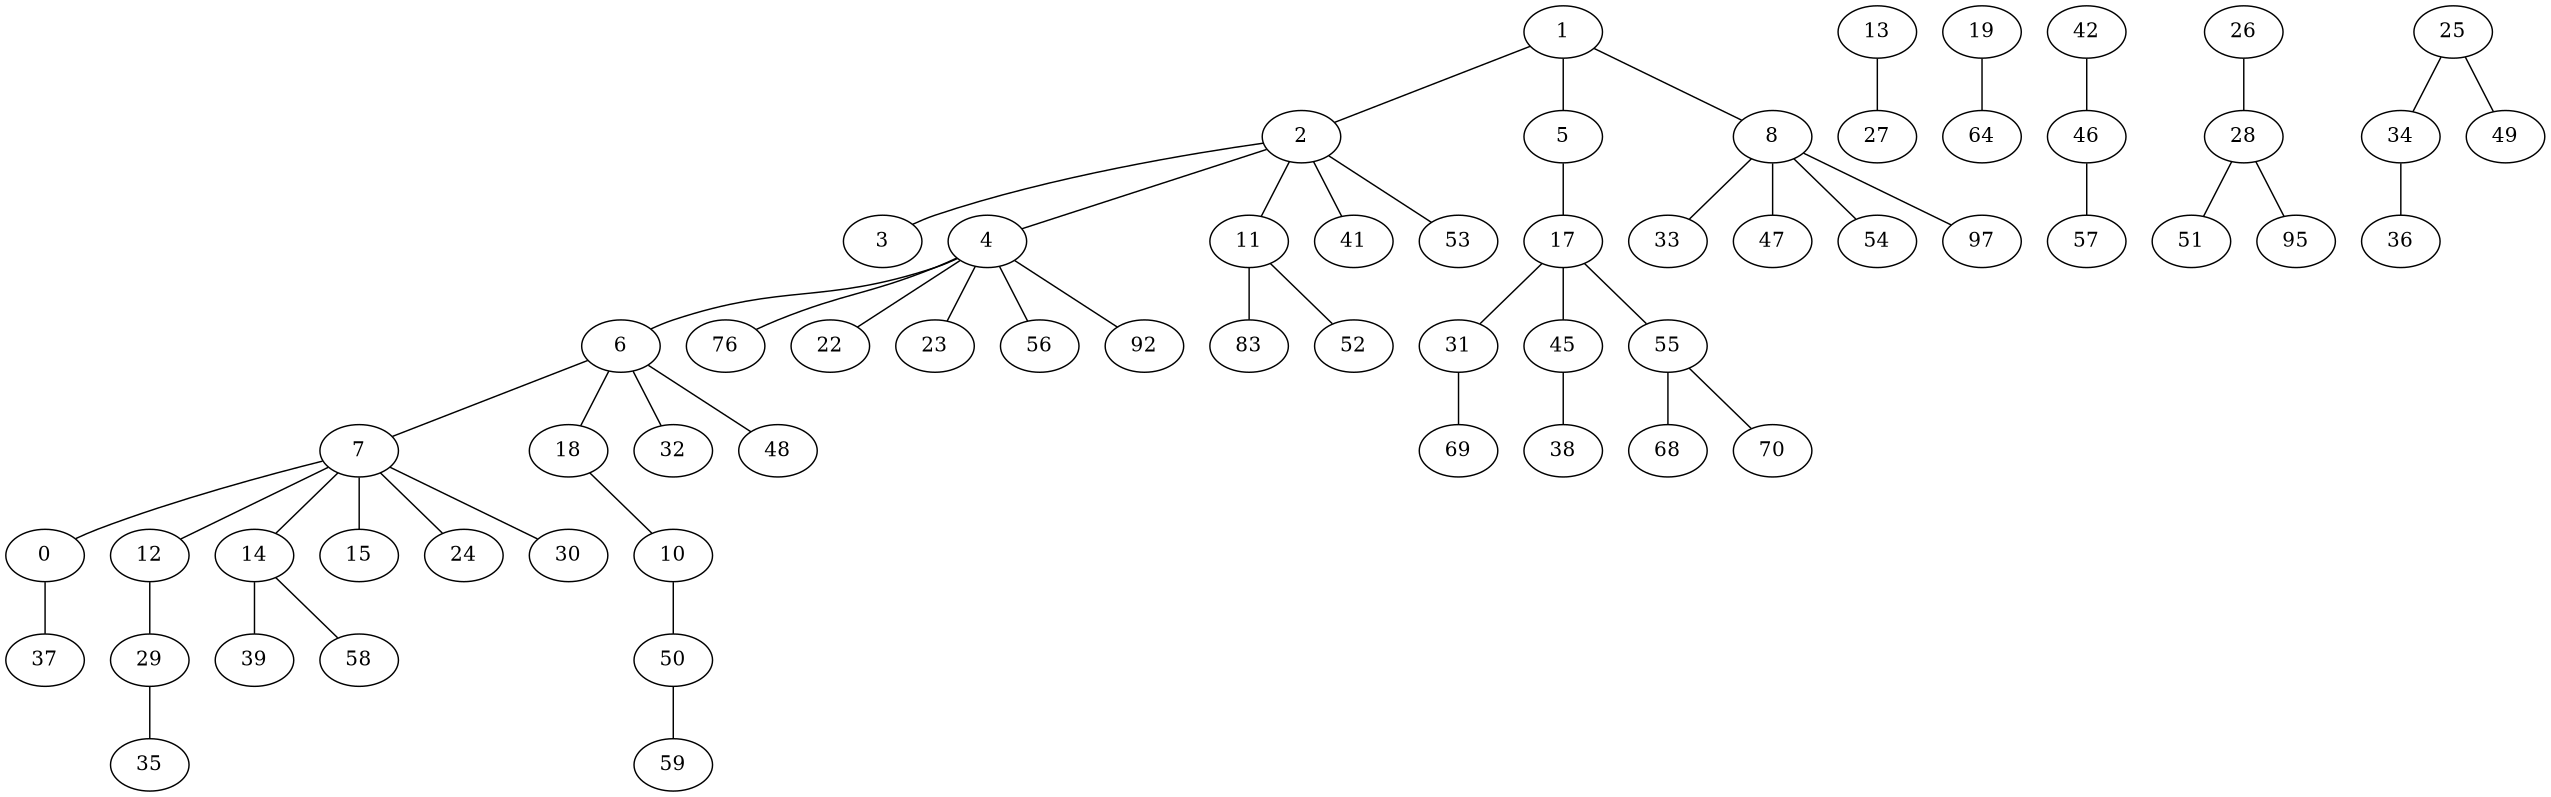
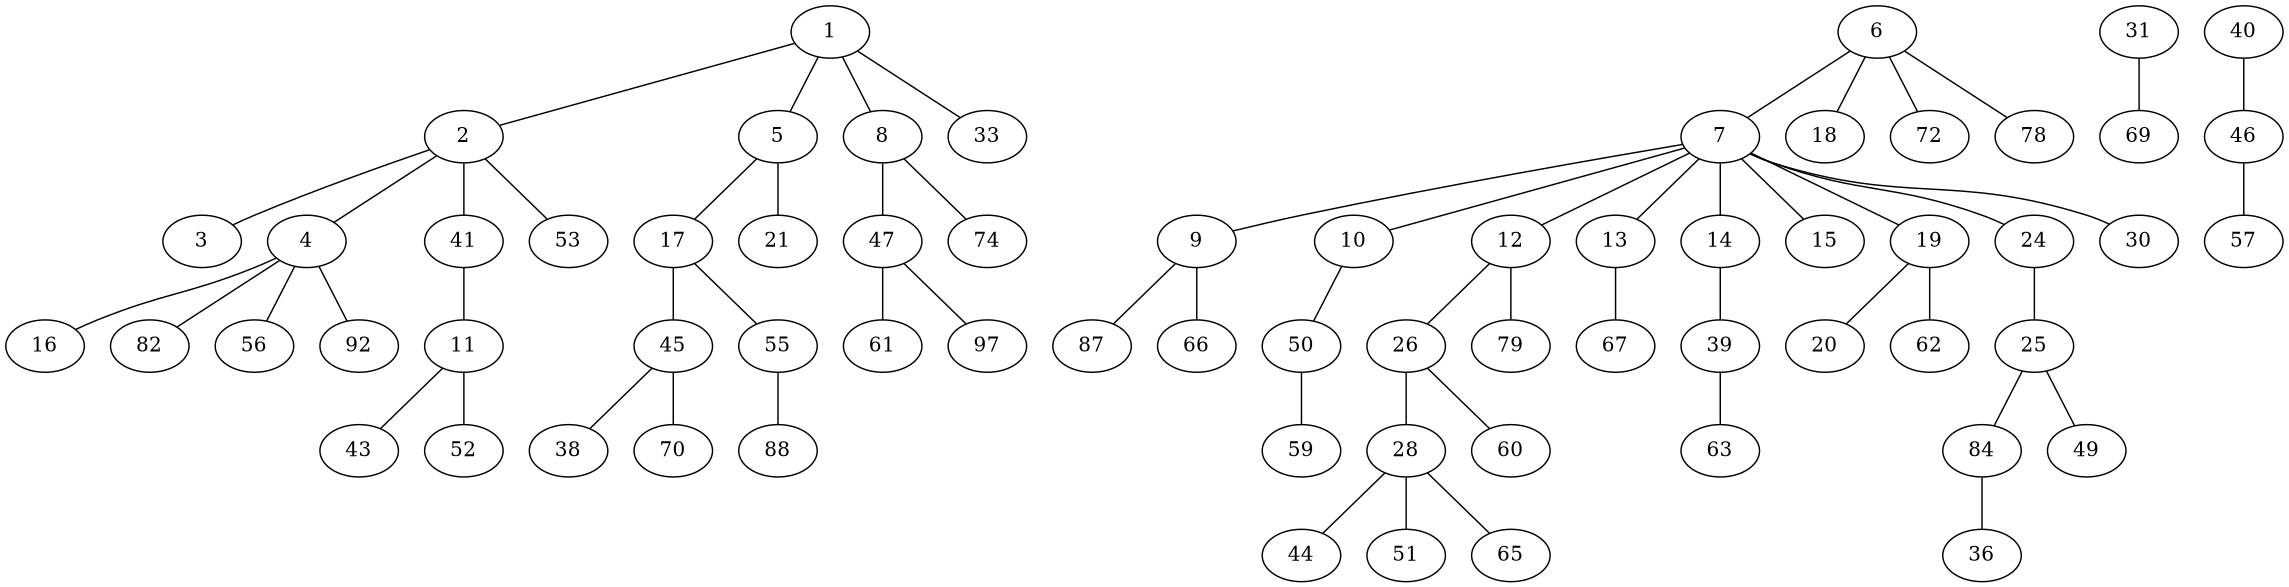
(2087, 32) -> (2244, 32)
(1877, 137) -> (1616, 346)
(1982, 137) -> (1930, 346)
(2401, 137) -> (1982, 451)
(1275, 189) -> (464, 294)
none -> (1668, 189)
(1720, 189) -> (909, 84)
none -> (1825, 189)
(1877, 189) -> (935, 294)
none -> (778, 241)
(1877, 241) -> (987, 241)
(2296, 241) -> (1511, 555)
(804, 294) -> none
none -> (1459, 294)
(1511, 294) -> none
none -> (2034, 294)
(726, 346) -> (45, 346)
(830, 346) -> (150, 346)
none -> (883, 346)
(935, 346) -> none
none -> (1197, 346)
(1249, 346) -> (359, 451)
none -> (1825, 346)
(1720, 398) -> (673, 399)
(673, 451) -> (1930, 137)
(778, 451) -> (2034, 137)
none -> (1511, 451)
(1668, 451) -> (778, 451)
none -> (1720, 451)
(621, 503) -> (1537, 189)
(45, 555) -> (1197, 241)
none -> (1301, 555)
(45, 660) -> (1092, 346)
(150, 660) -> (1511, 346)
(359, 660) -> none
(150, 765) -> none
